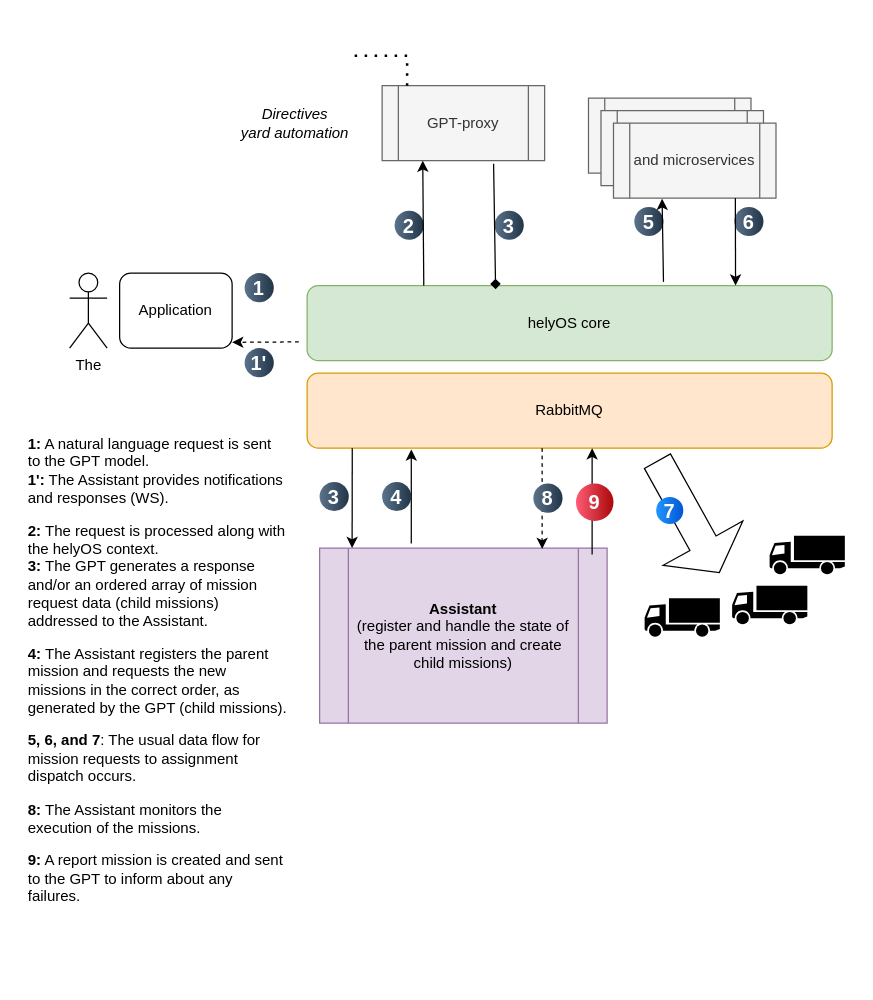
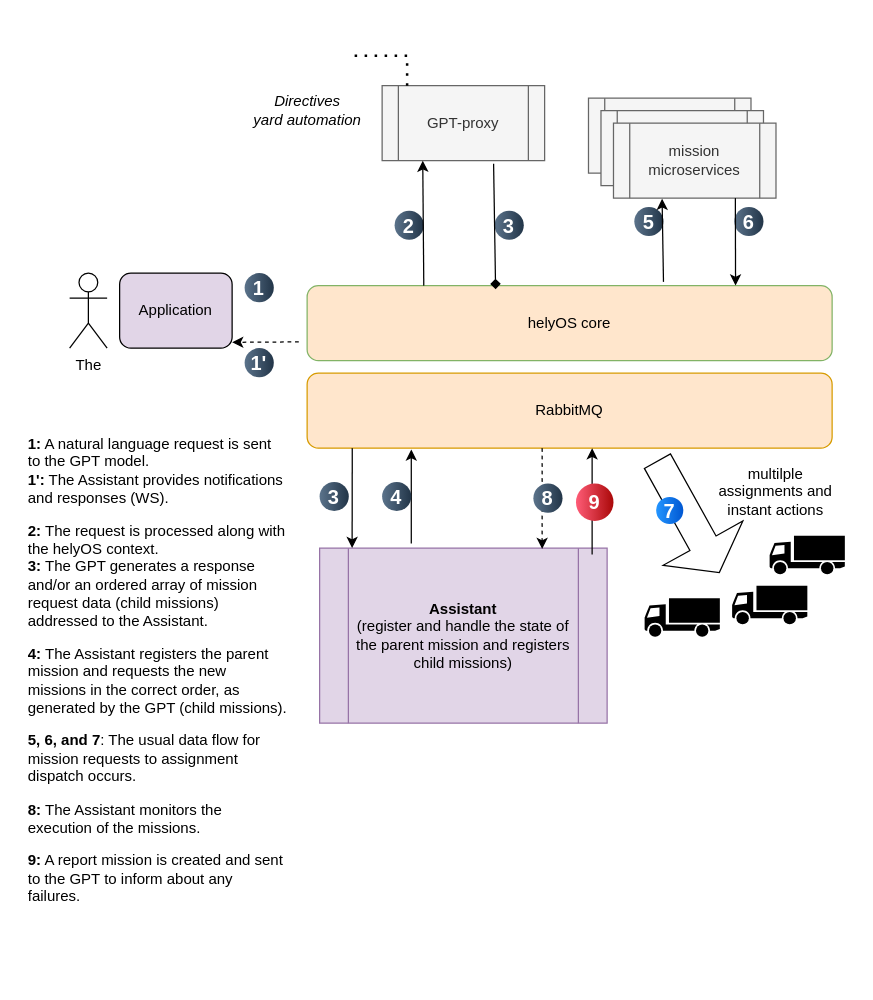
(294, 123) -> (307, 111)
(694, 161) -> (694, 161)
(176, 311) -> (176, 311)
(569, 323) -> (569, 323)
none -> (776, 492)
(463, 636) -> (463, 636)
